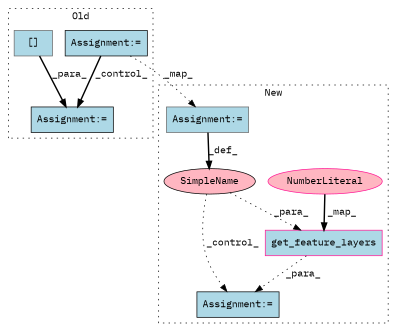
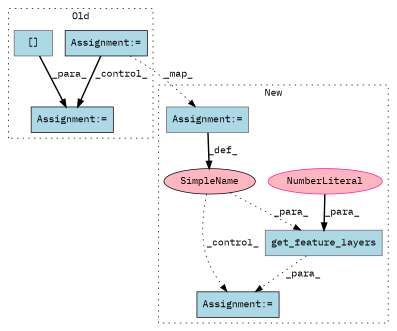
(342, 212) -> (342, 212)
(324, 243) -> (324, 243)
